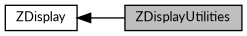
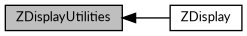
(108, 18) -> (153, 18)
